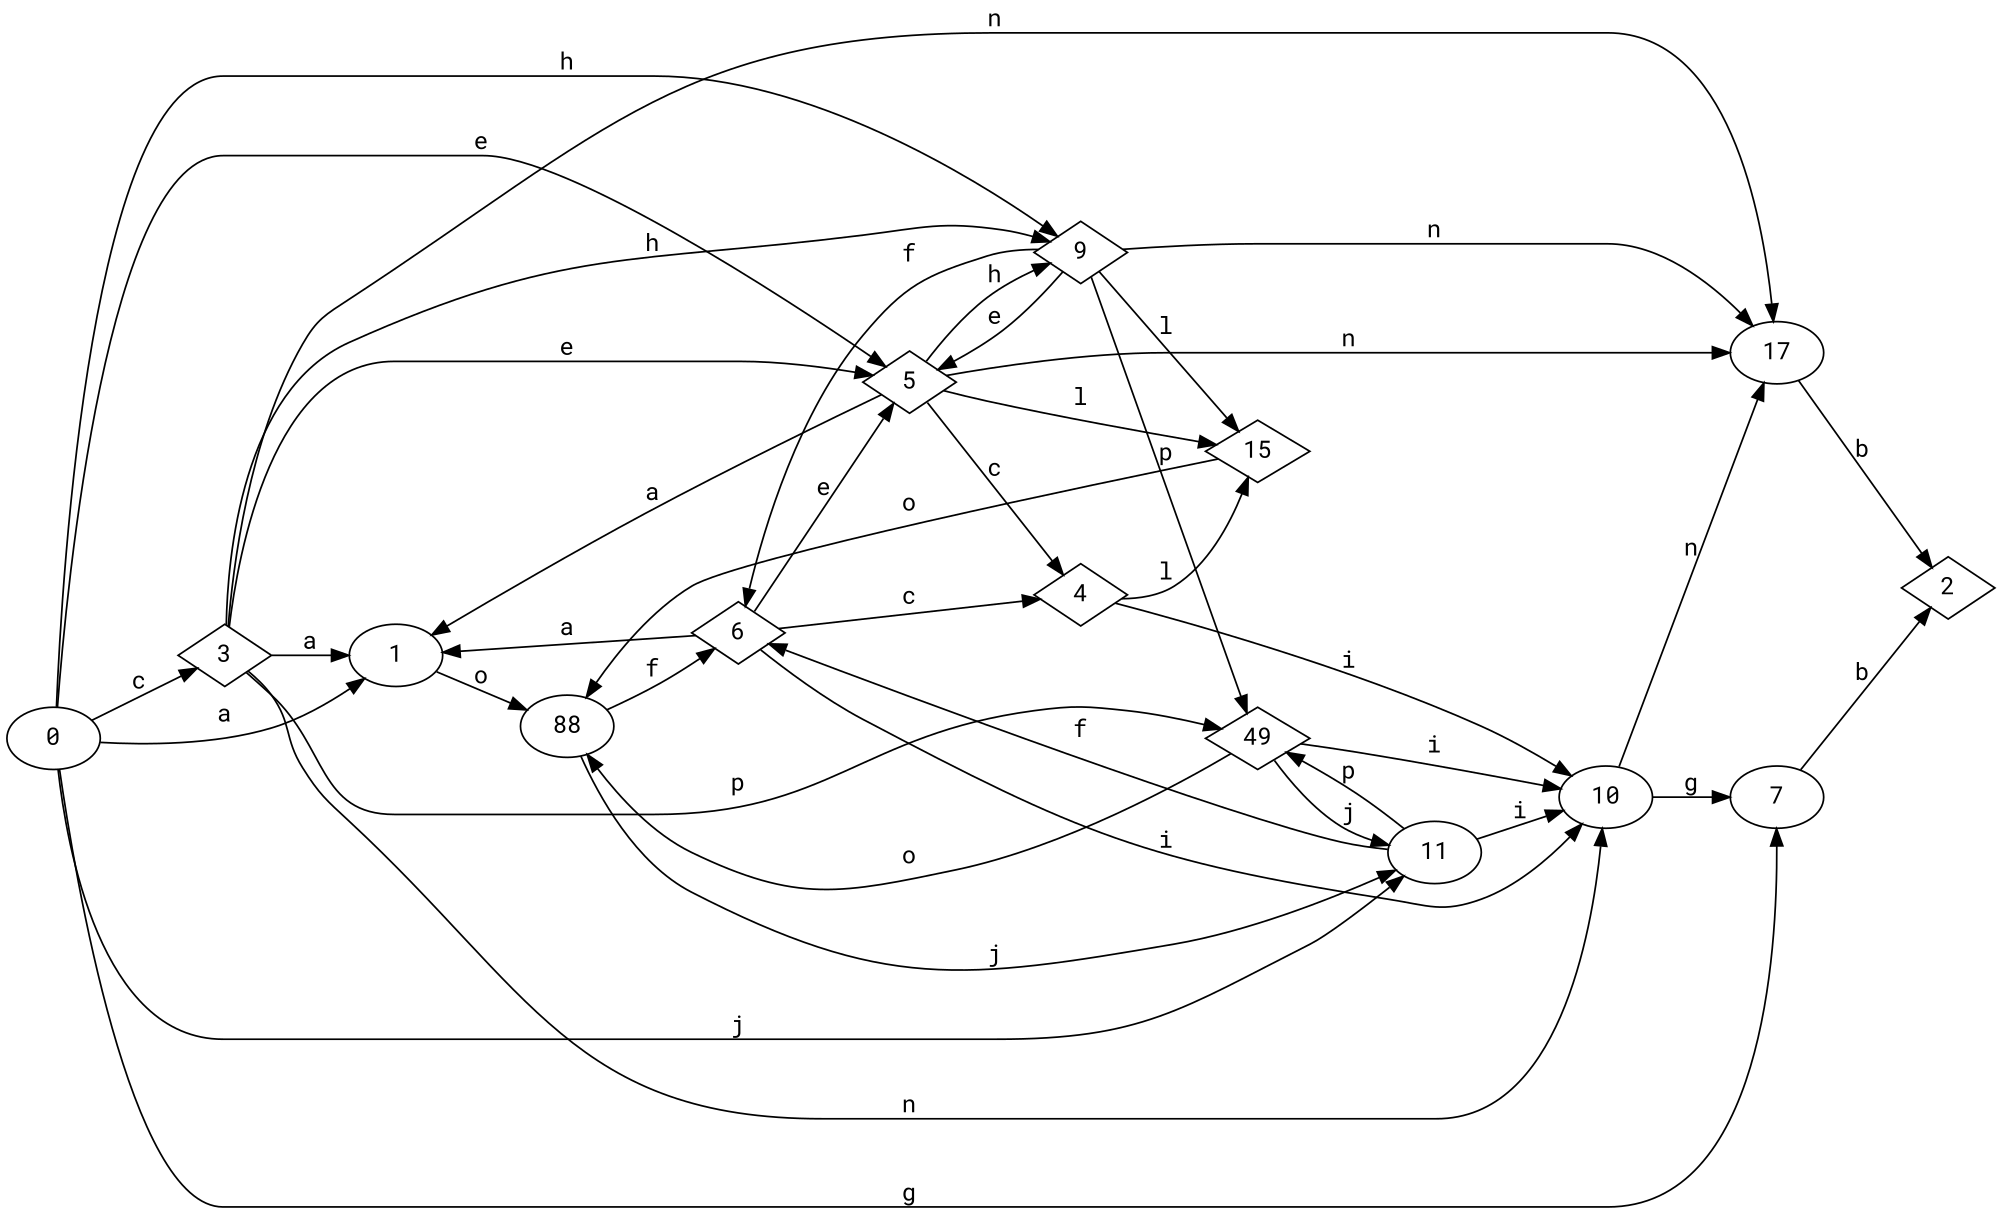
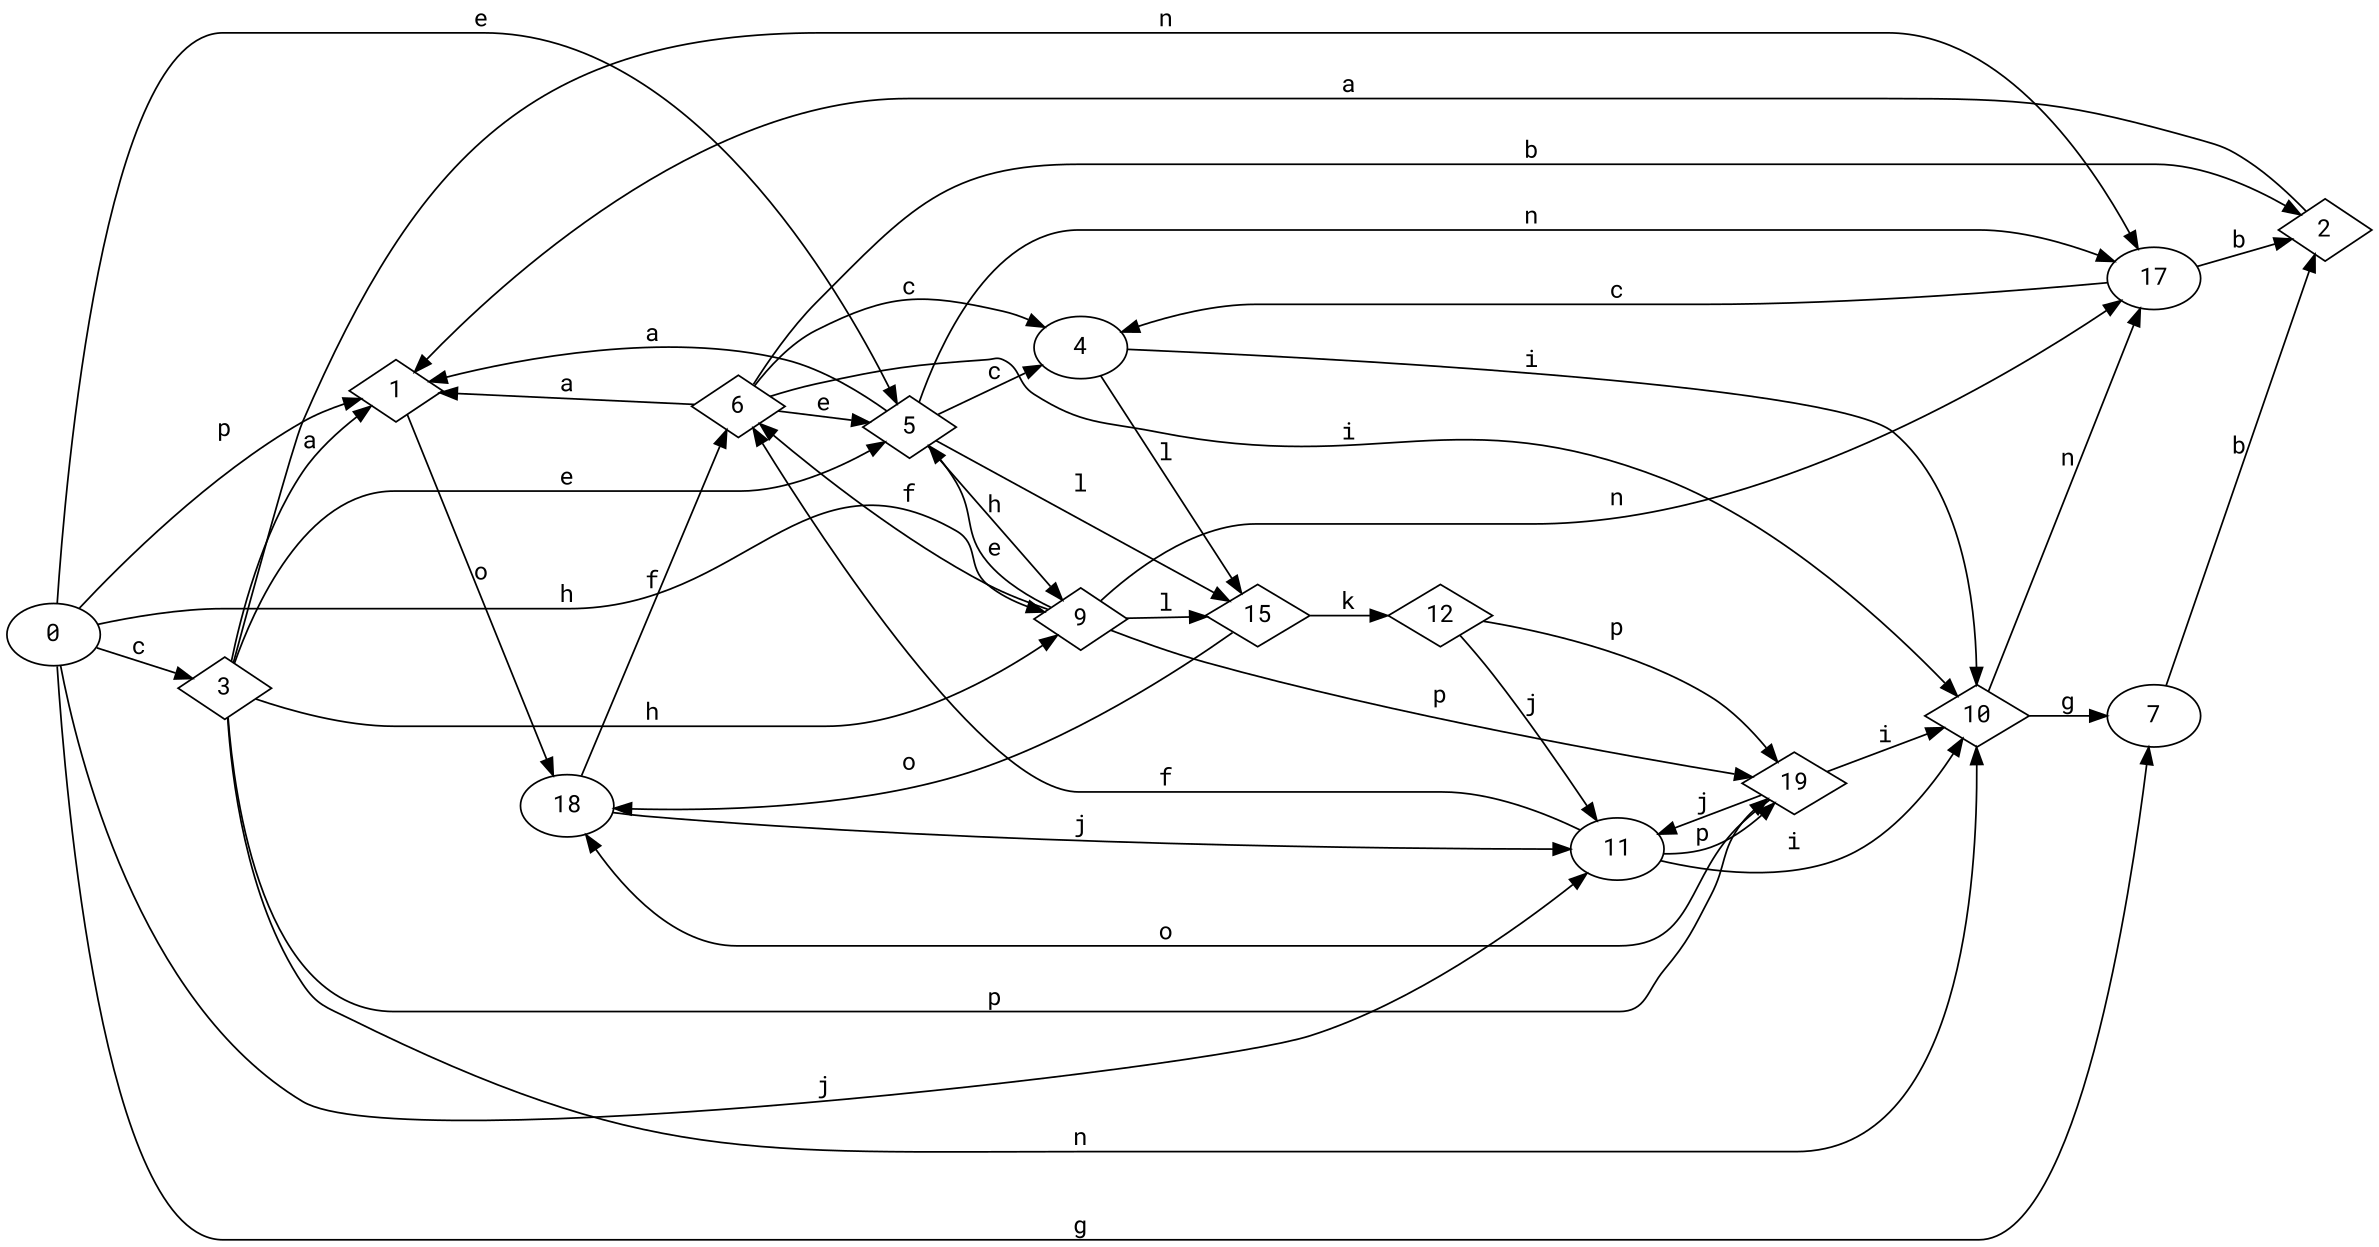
none -> (1341, 99)
none -> (1480, 164)
none -> (1622, 304)
(1081, 595) -> (1081, 348)
none -> (1440, 616)
(396, 655) -> (396, 391)
(225, 715) -> (225, 430)
(567, 726) -> (567, 806)
(1258, 738) -> (1794, 783)
(1606, 797) -> (1977, 716)
